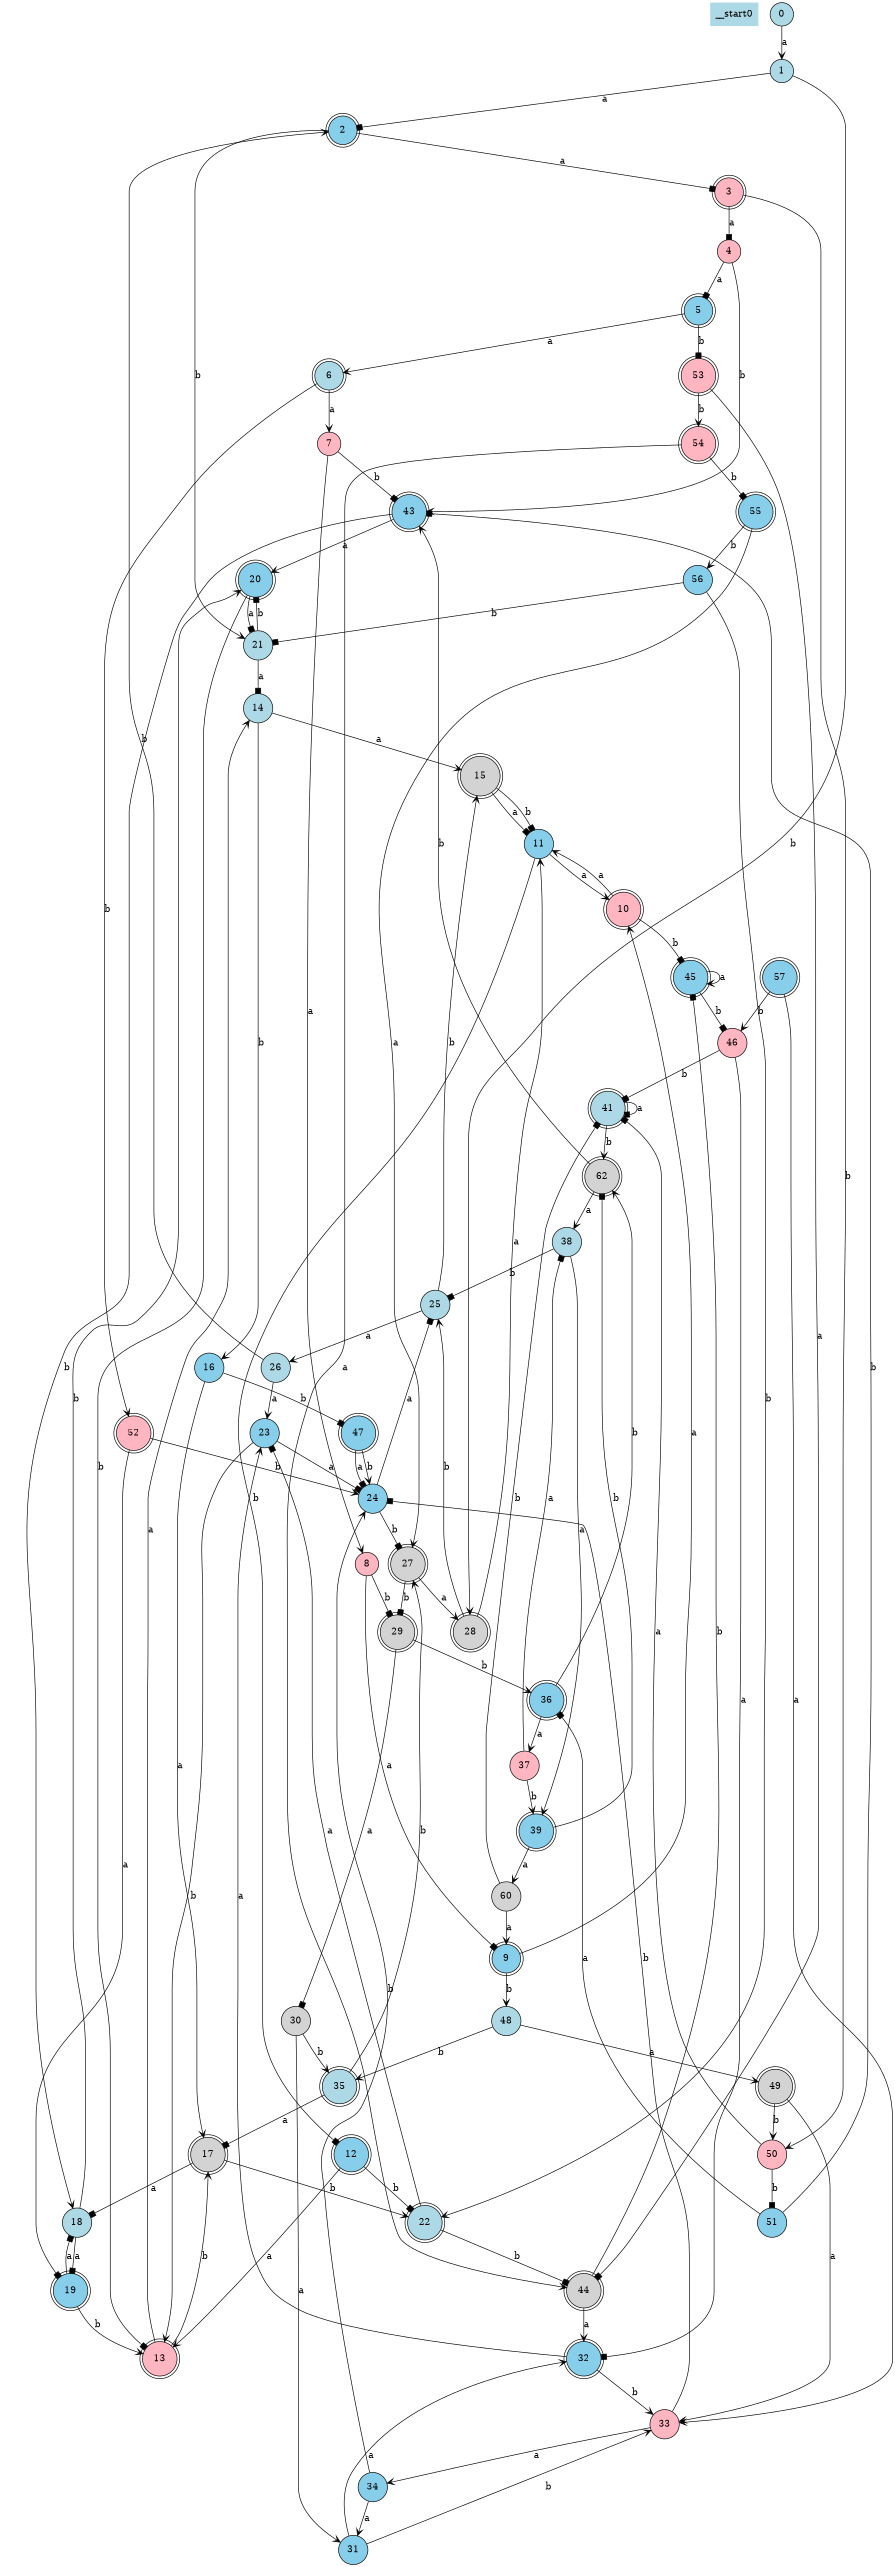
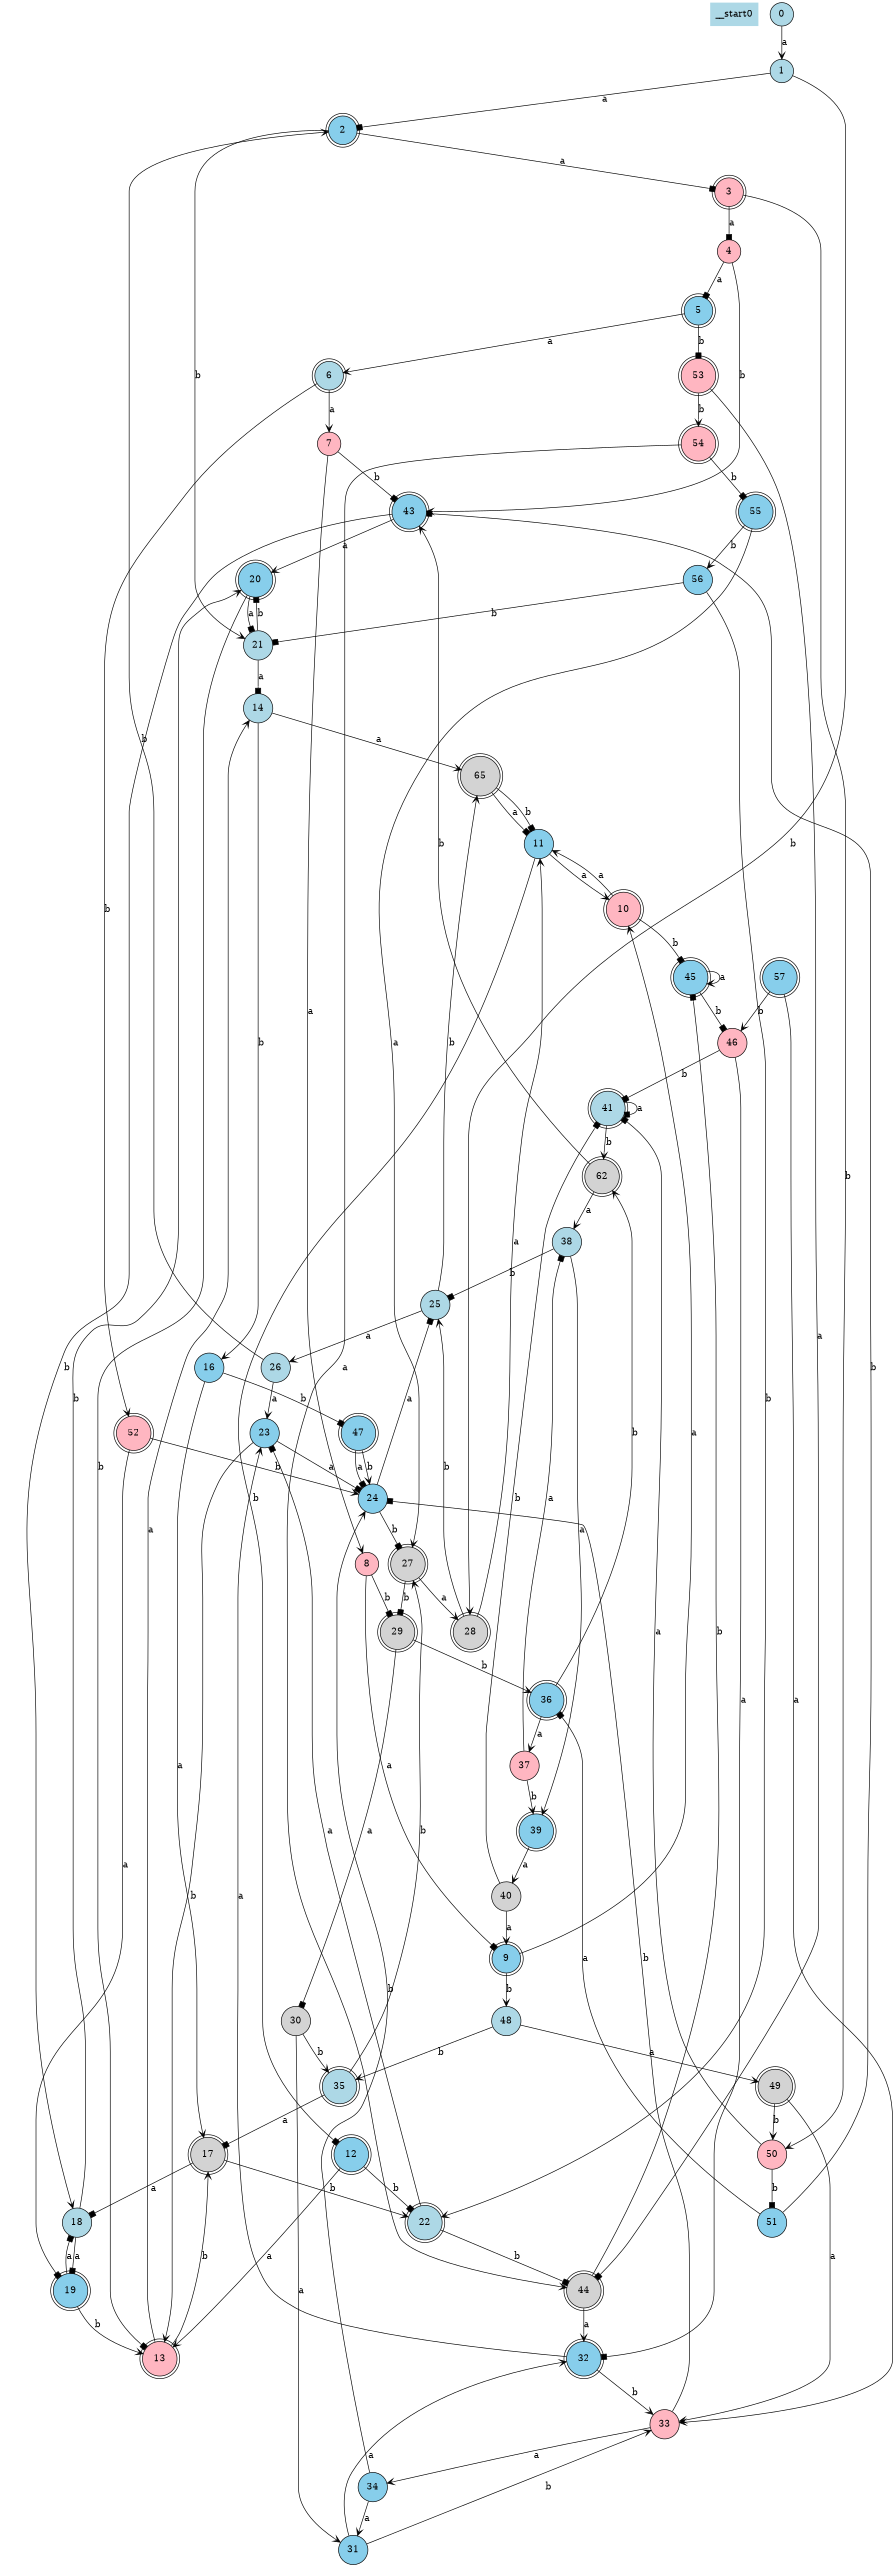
(480, 776) -> (480, 776)
(618, 1537) -> none
(506, 1896) -> (506, 1896)
